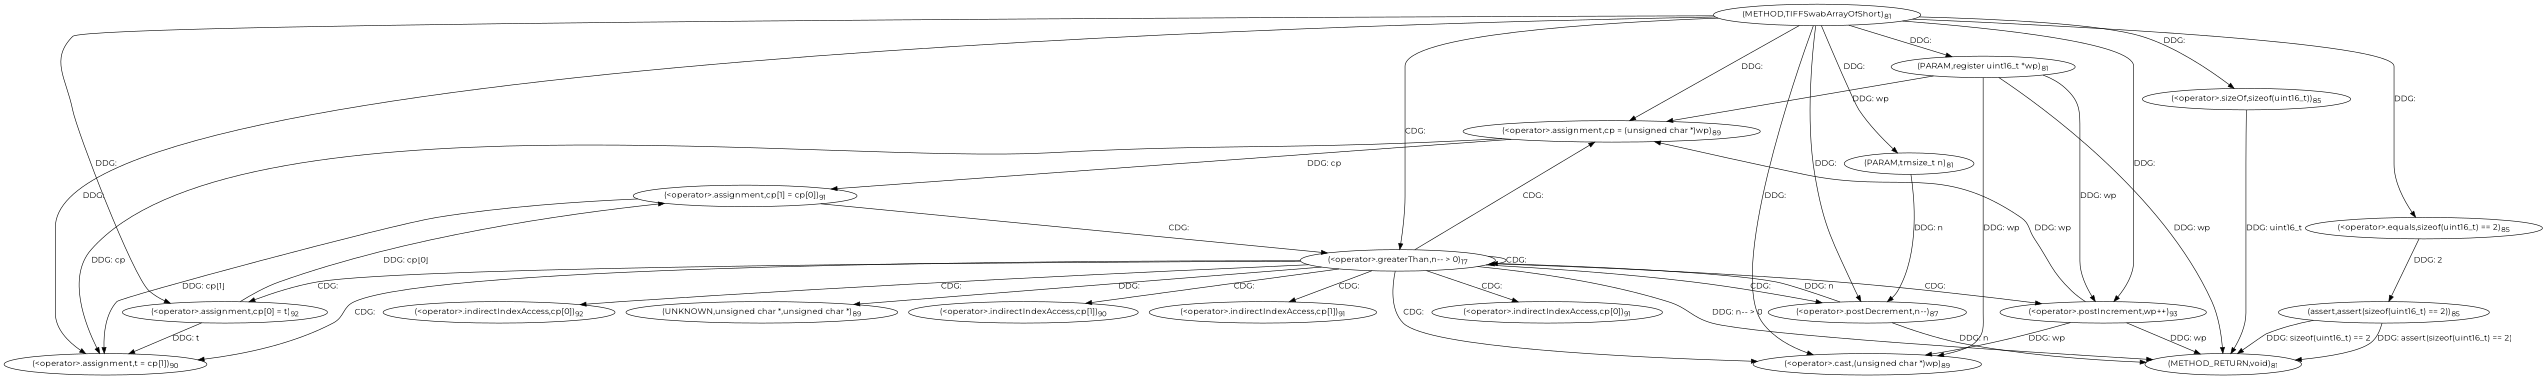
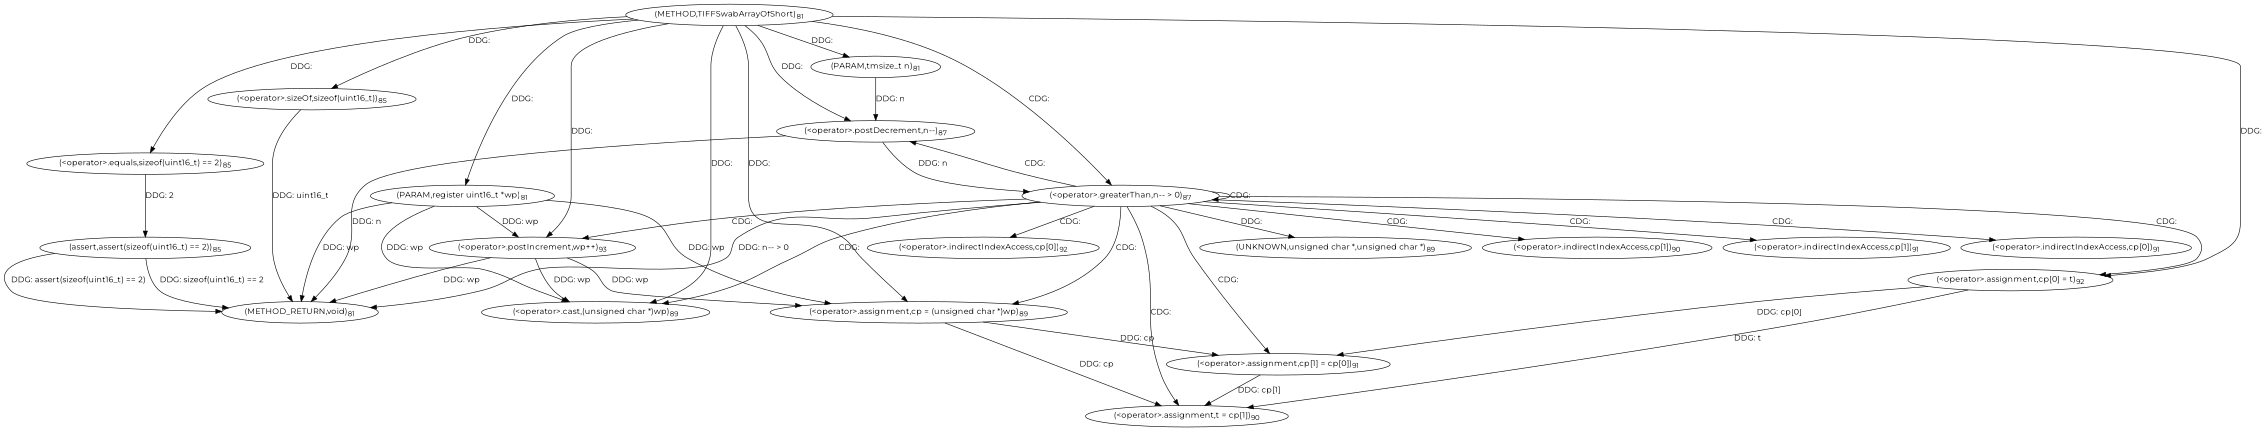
(802, 58) -> none
(1071, 228) -> (1208, 277)
(1464, 259) -> (1187, 195)
